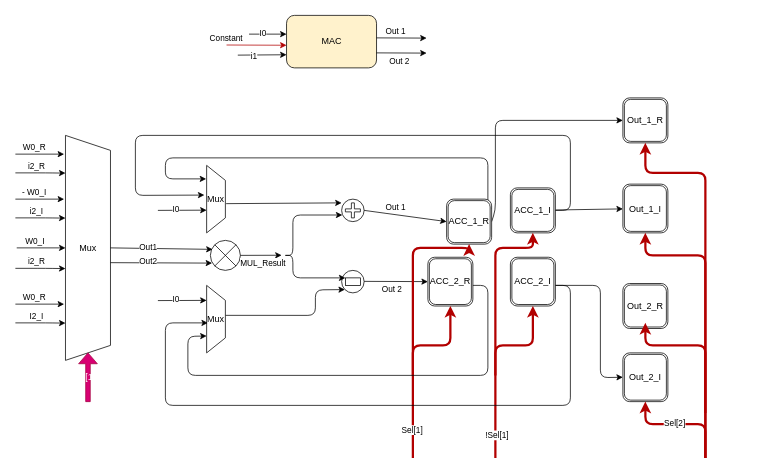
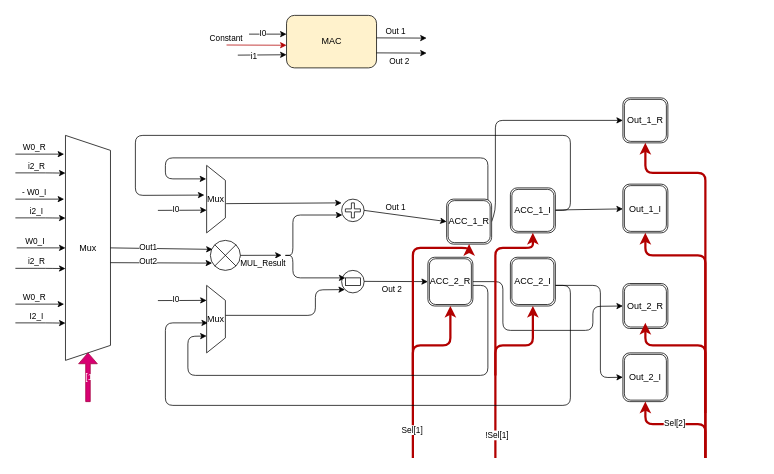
none -> (548, 330)
